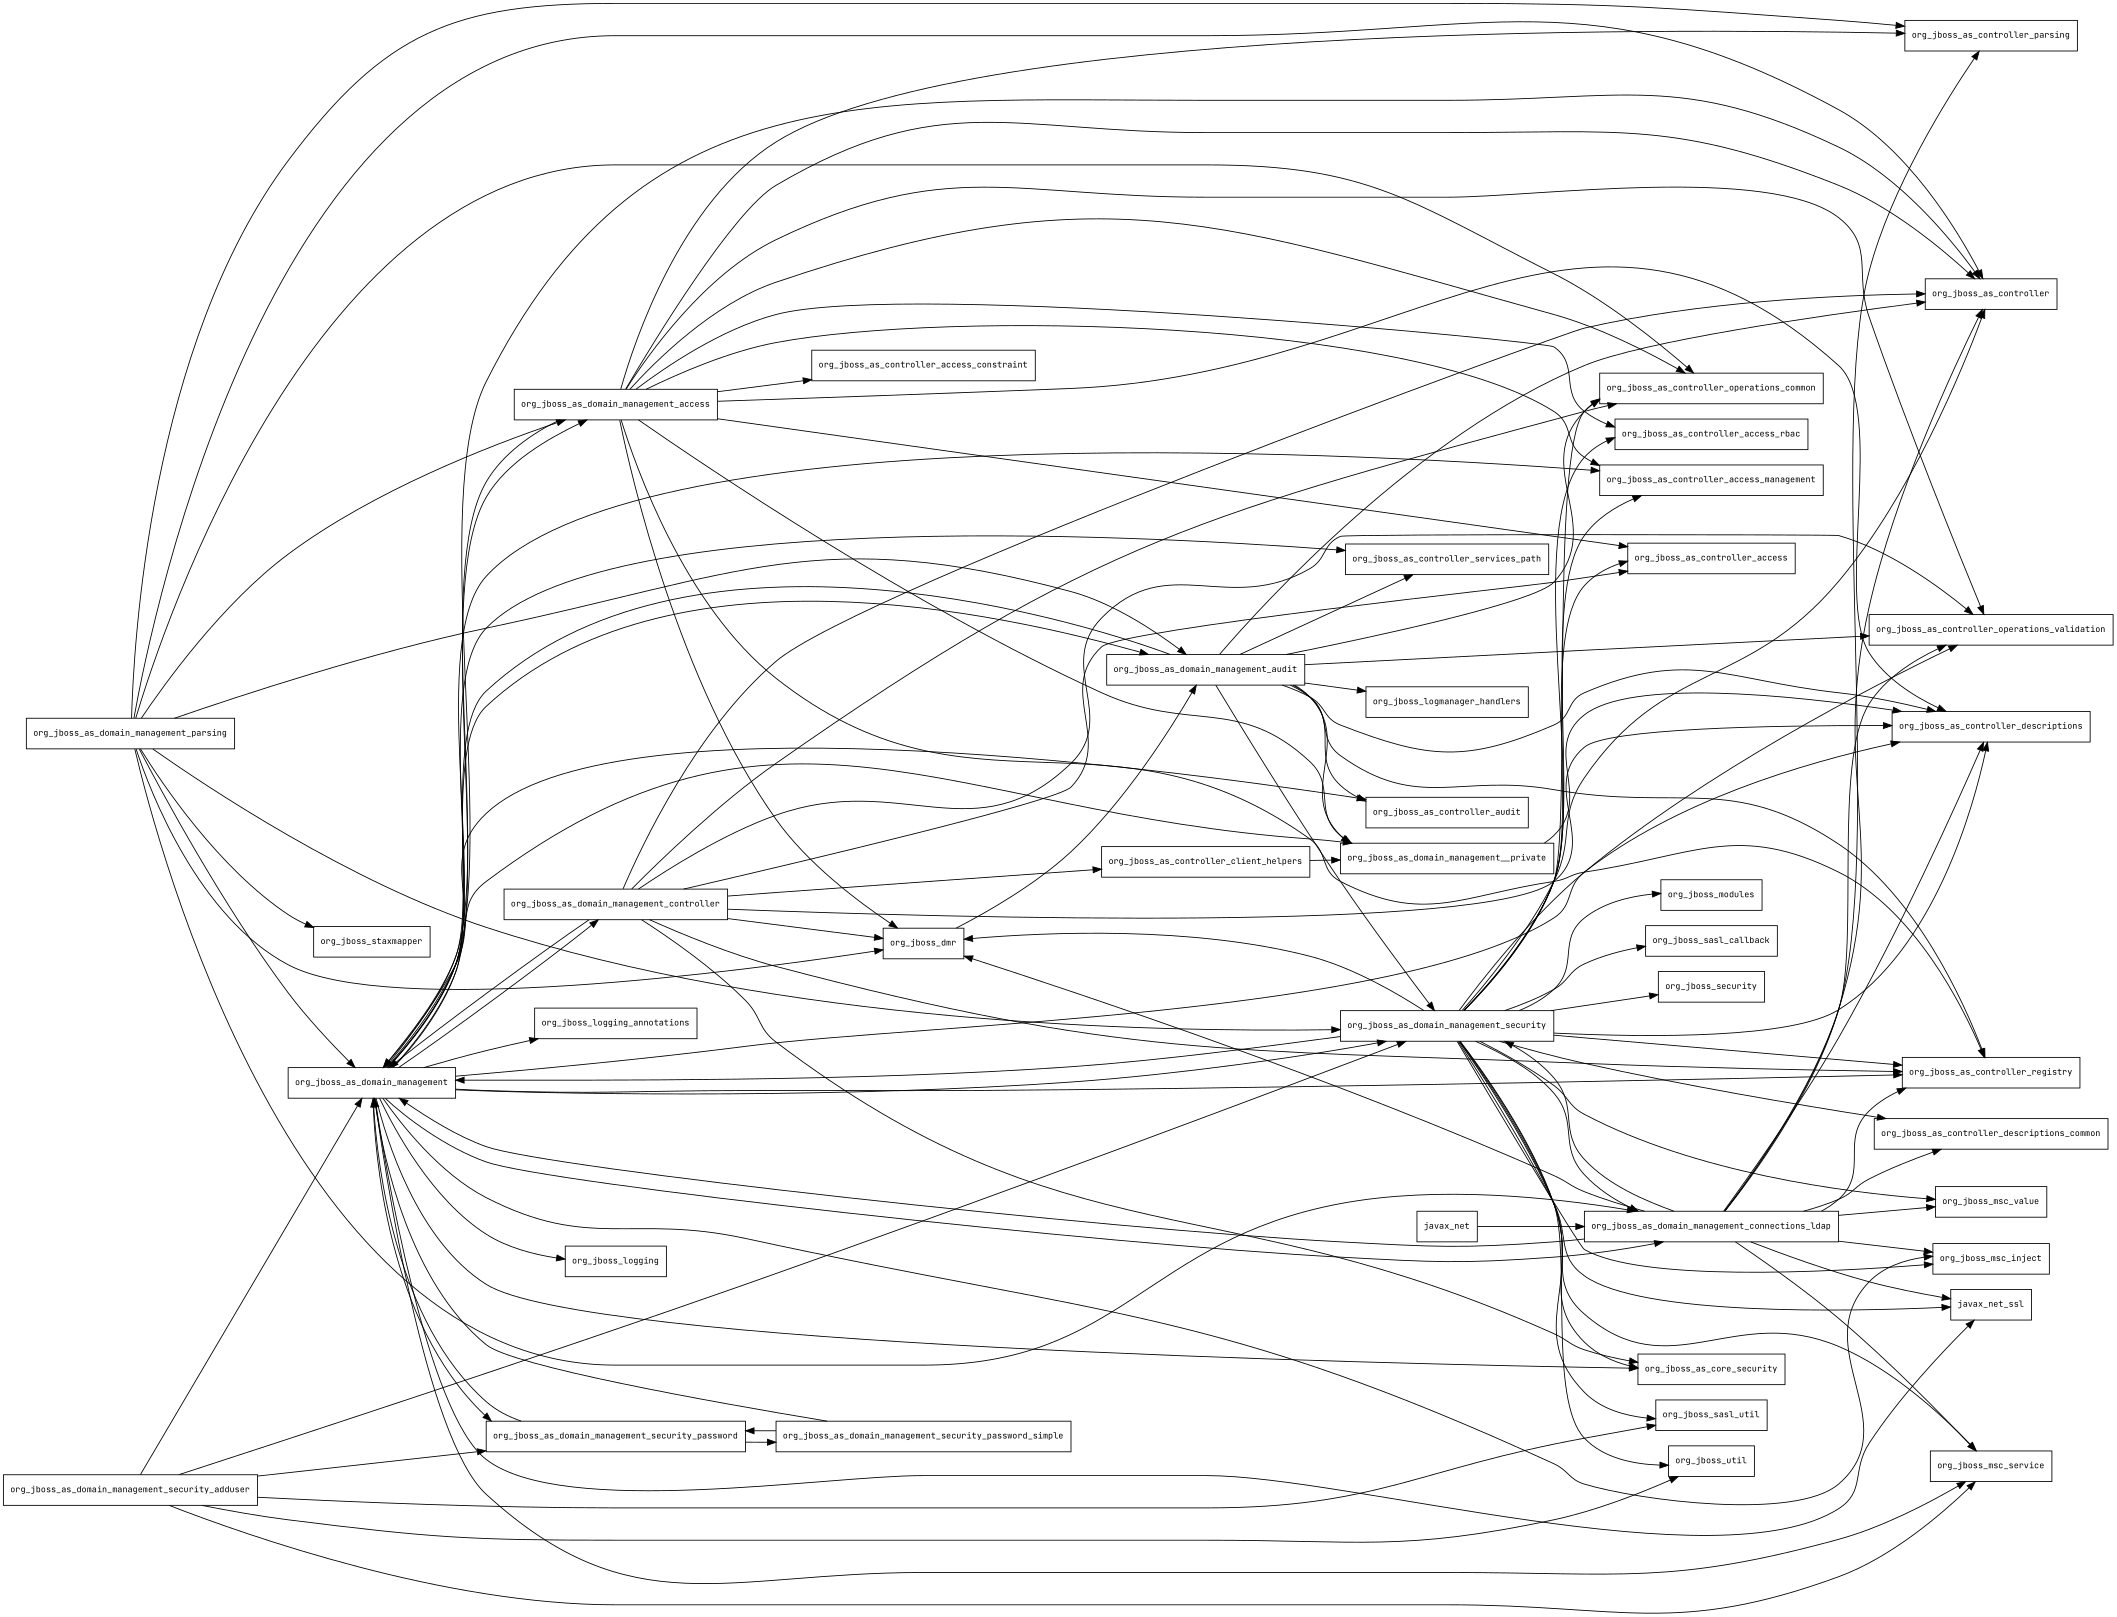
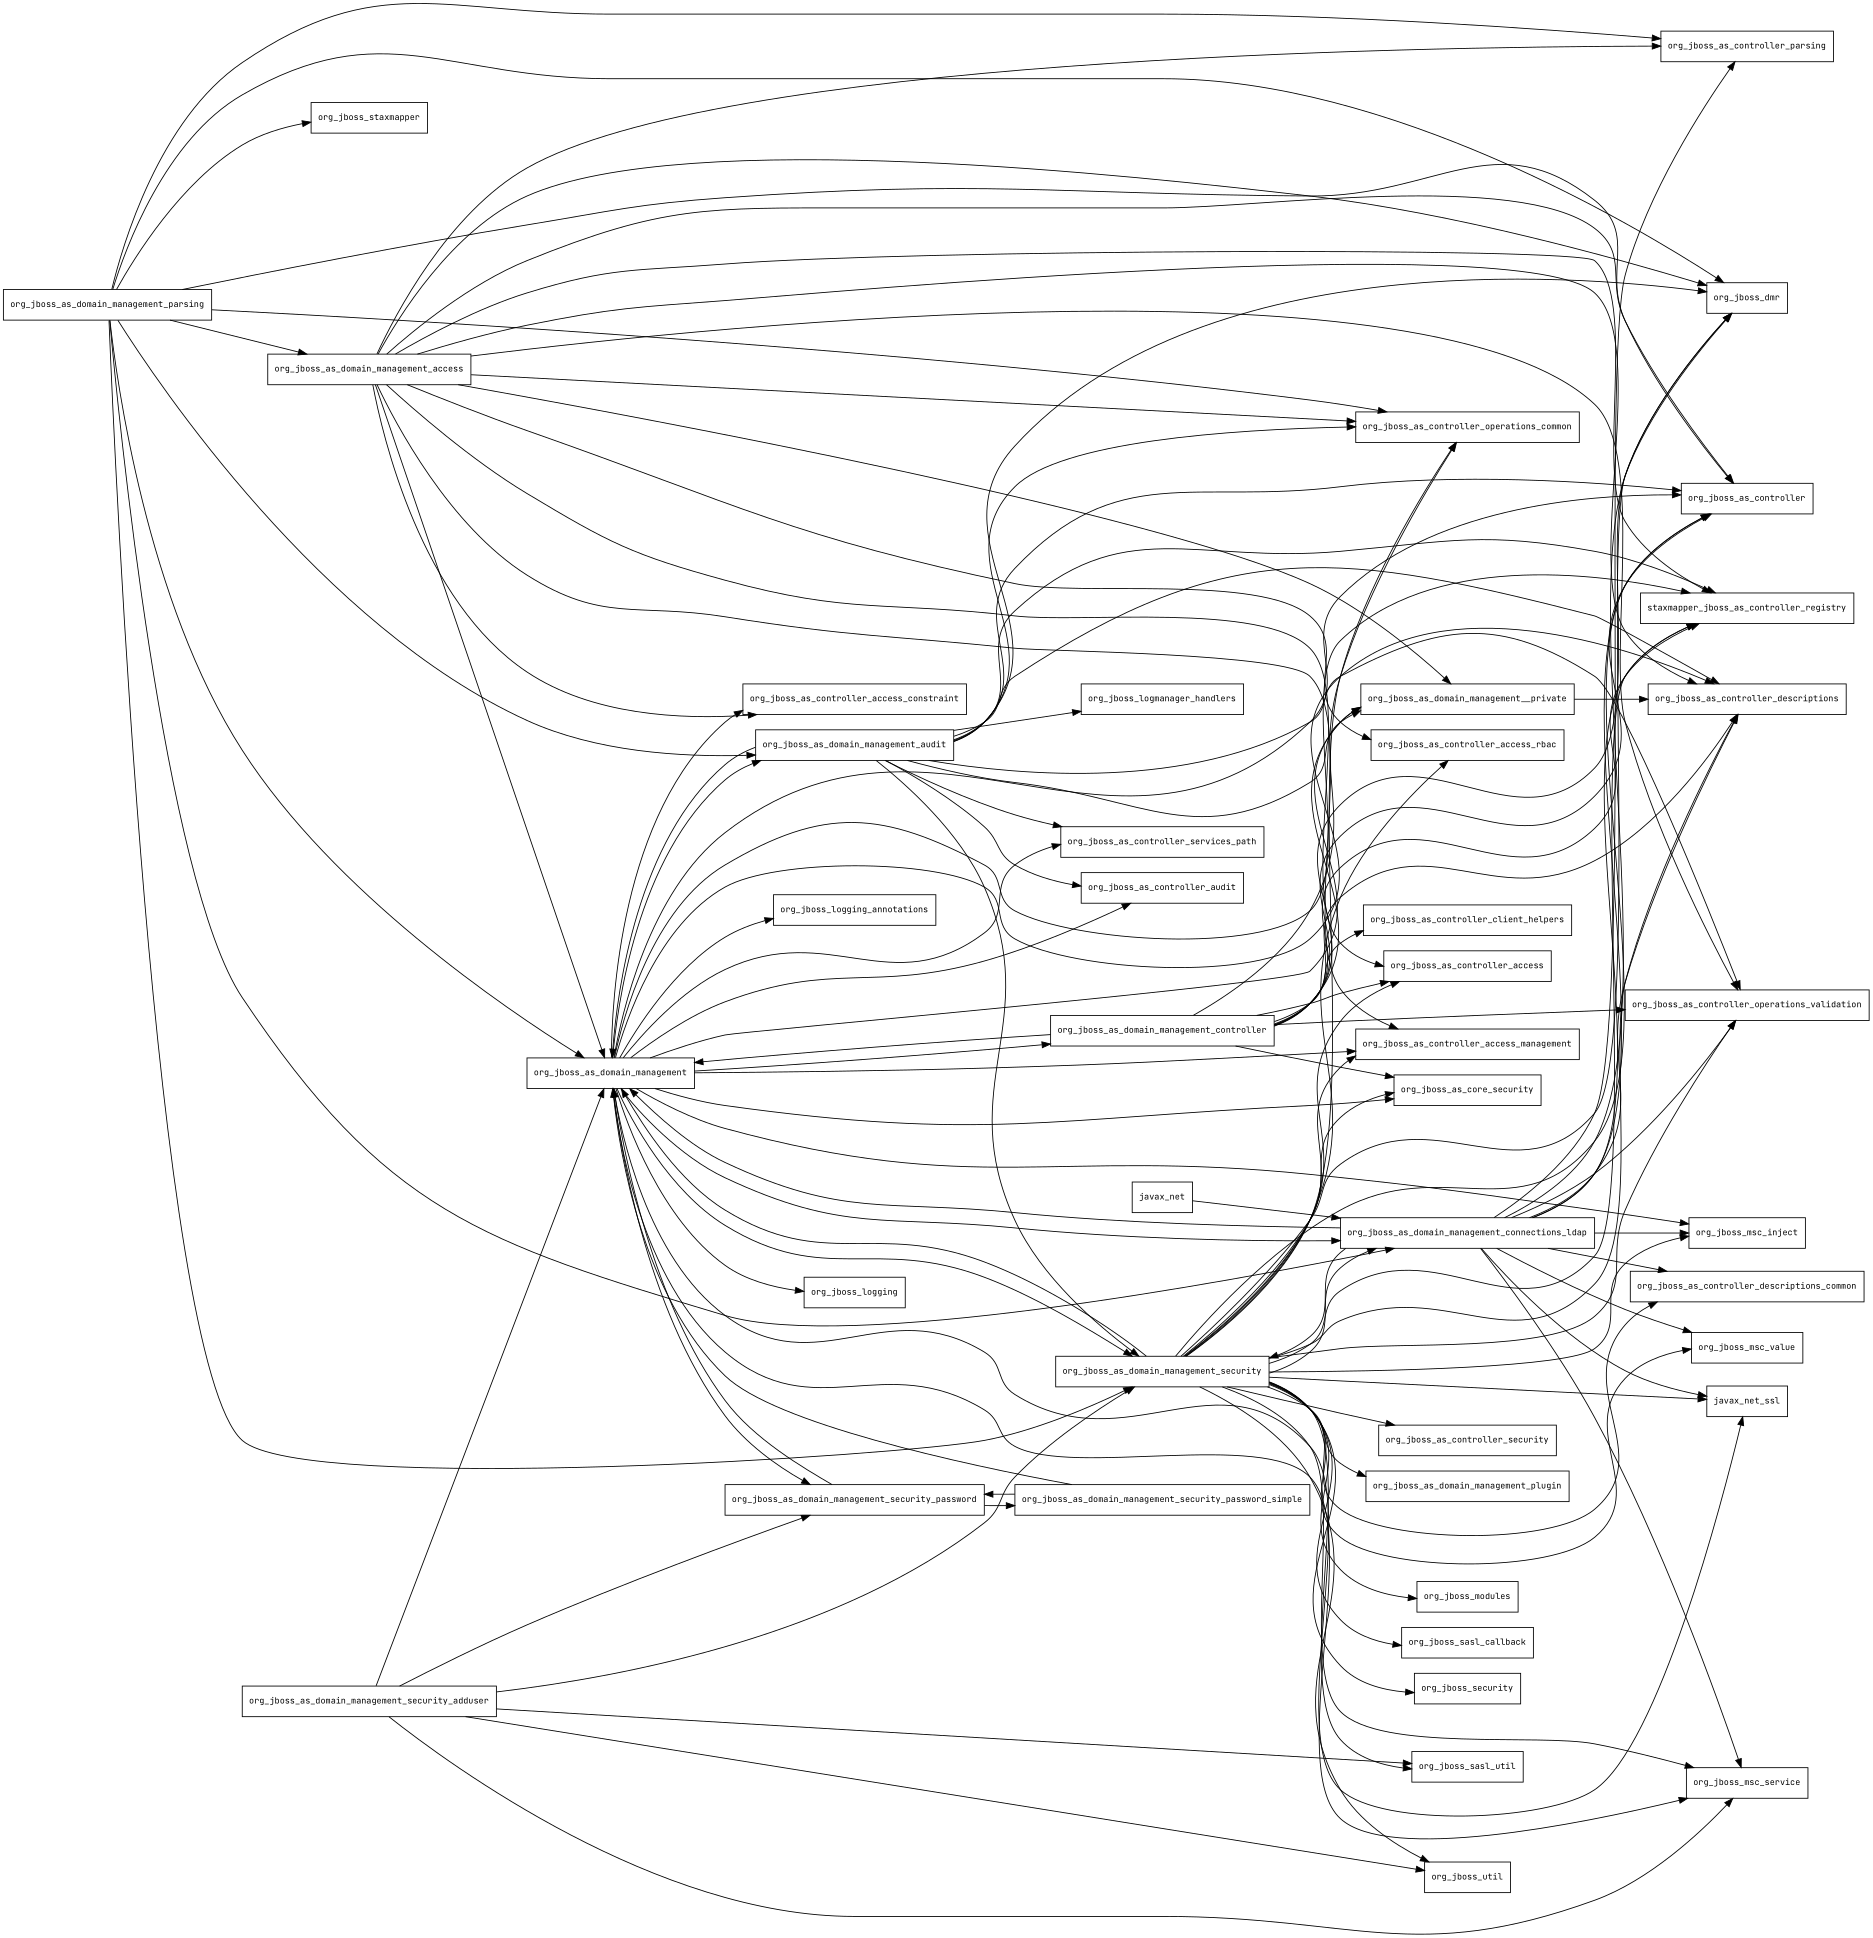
(464, 731) -> (638, 872)
(1093, 830) -> (1178, 336)
(1319, 860) -> (1328, 875)
(1991, 1073) -> (1747, 608)
none -> (1468, 1440)
none -> (1468, 1486)
